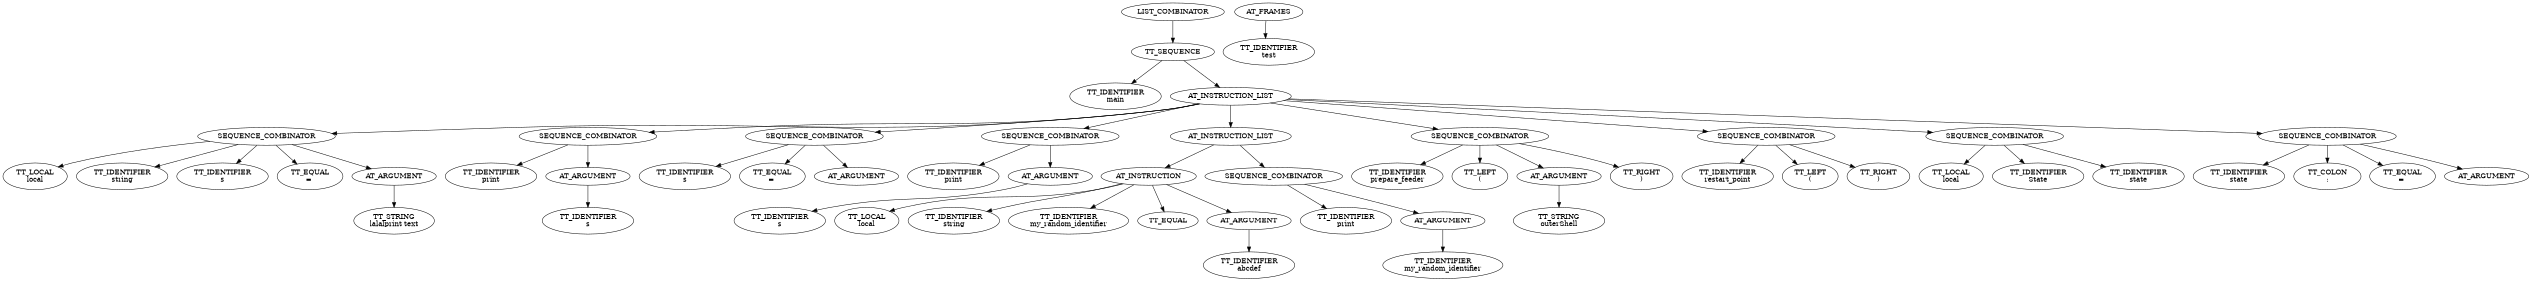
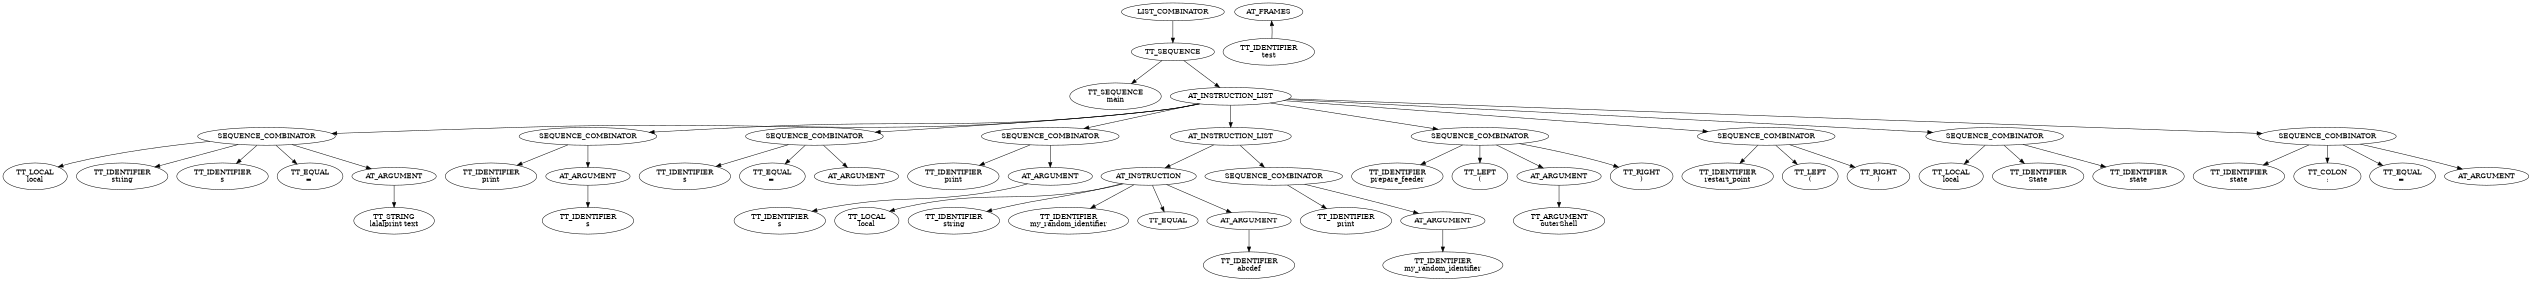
(1266, 27) -> (1272, 32)
(1116, 96) -> (1116, 96)
(1559, 221) -> (1559, 221)
